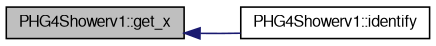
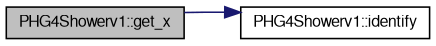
(220, 33) -> (204, 12)
